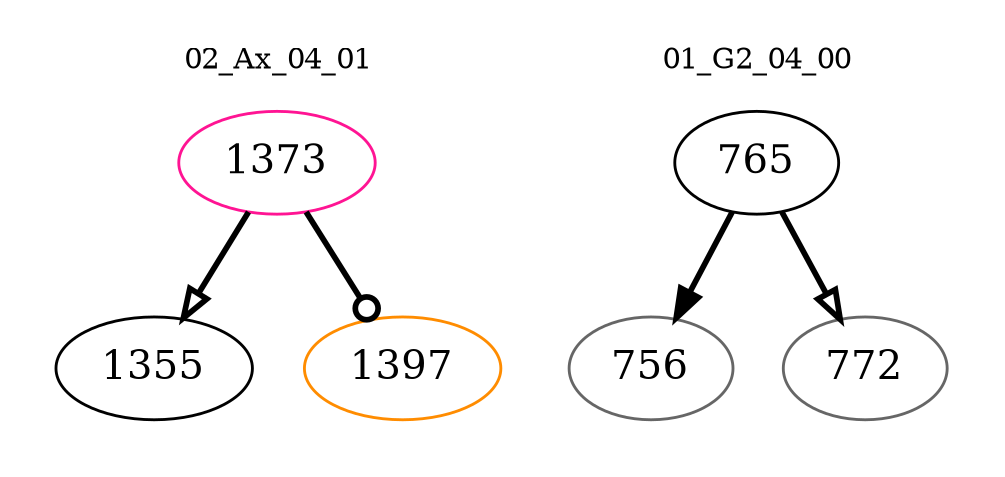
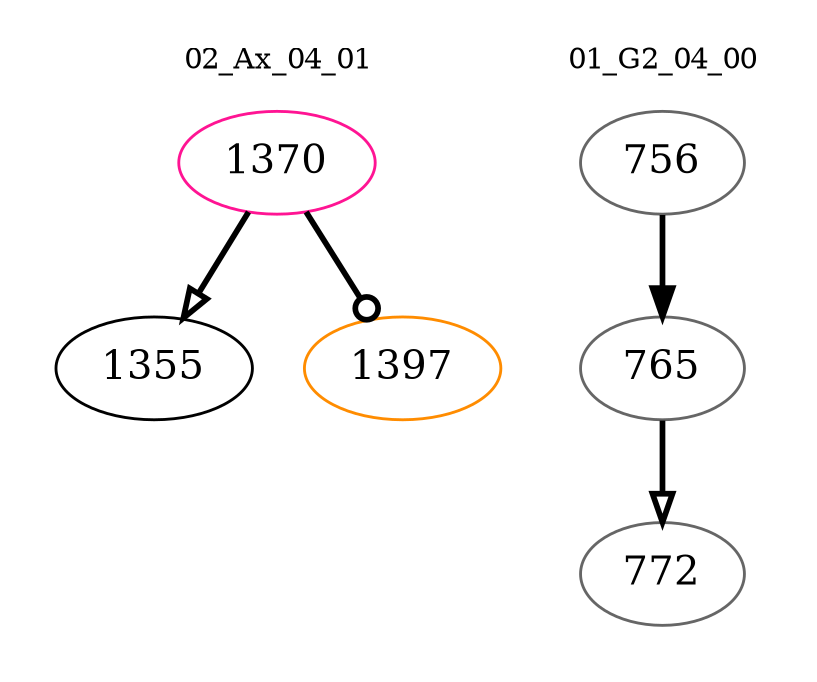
(277, 163) -> (277, 163)
(757, 163) -> (662, 368)
(711, 252) -> (662, 252)
